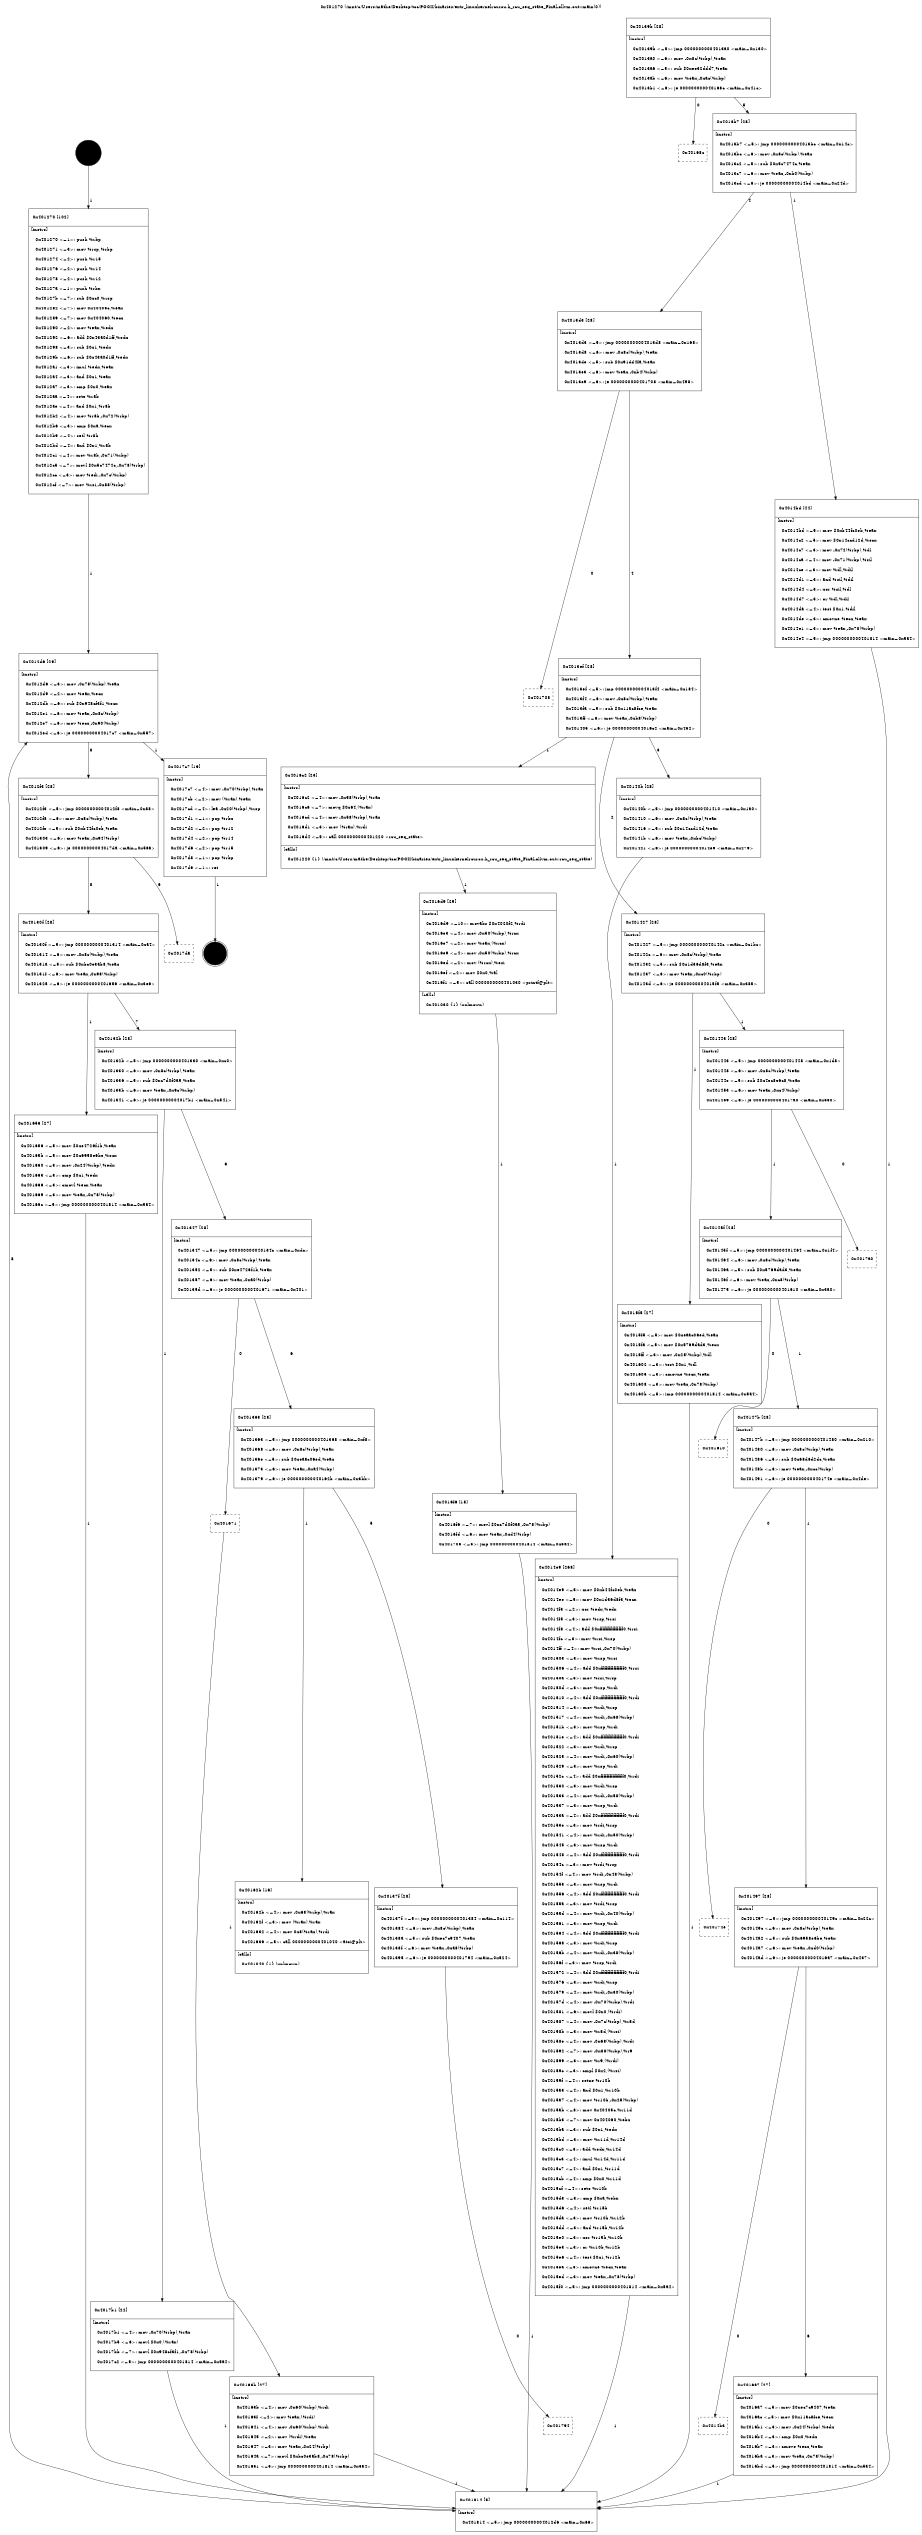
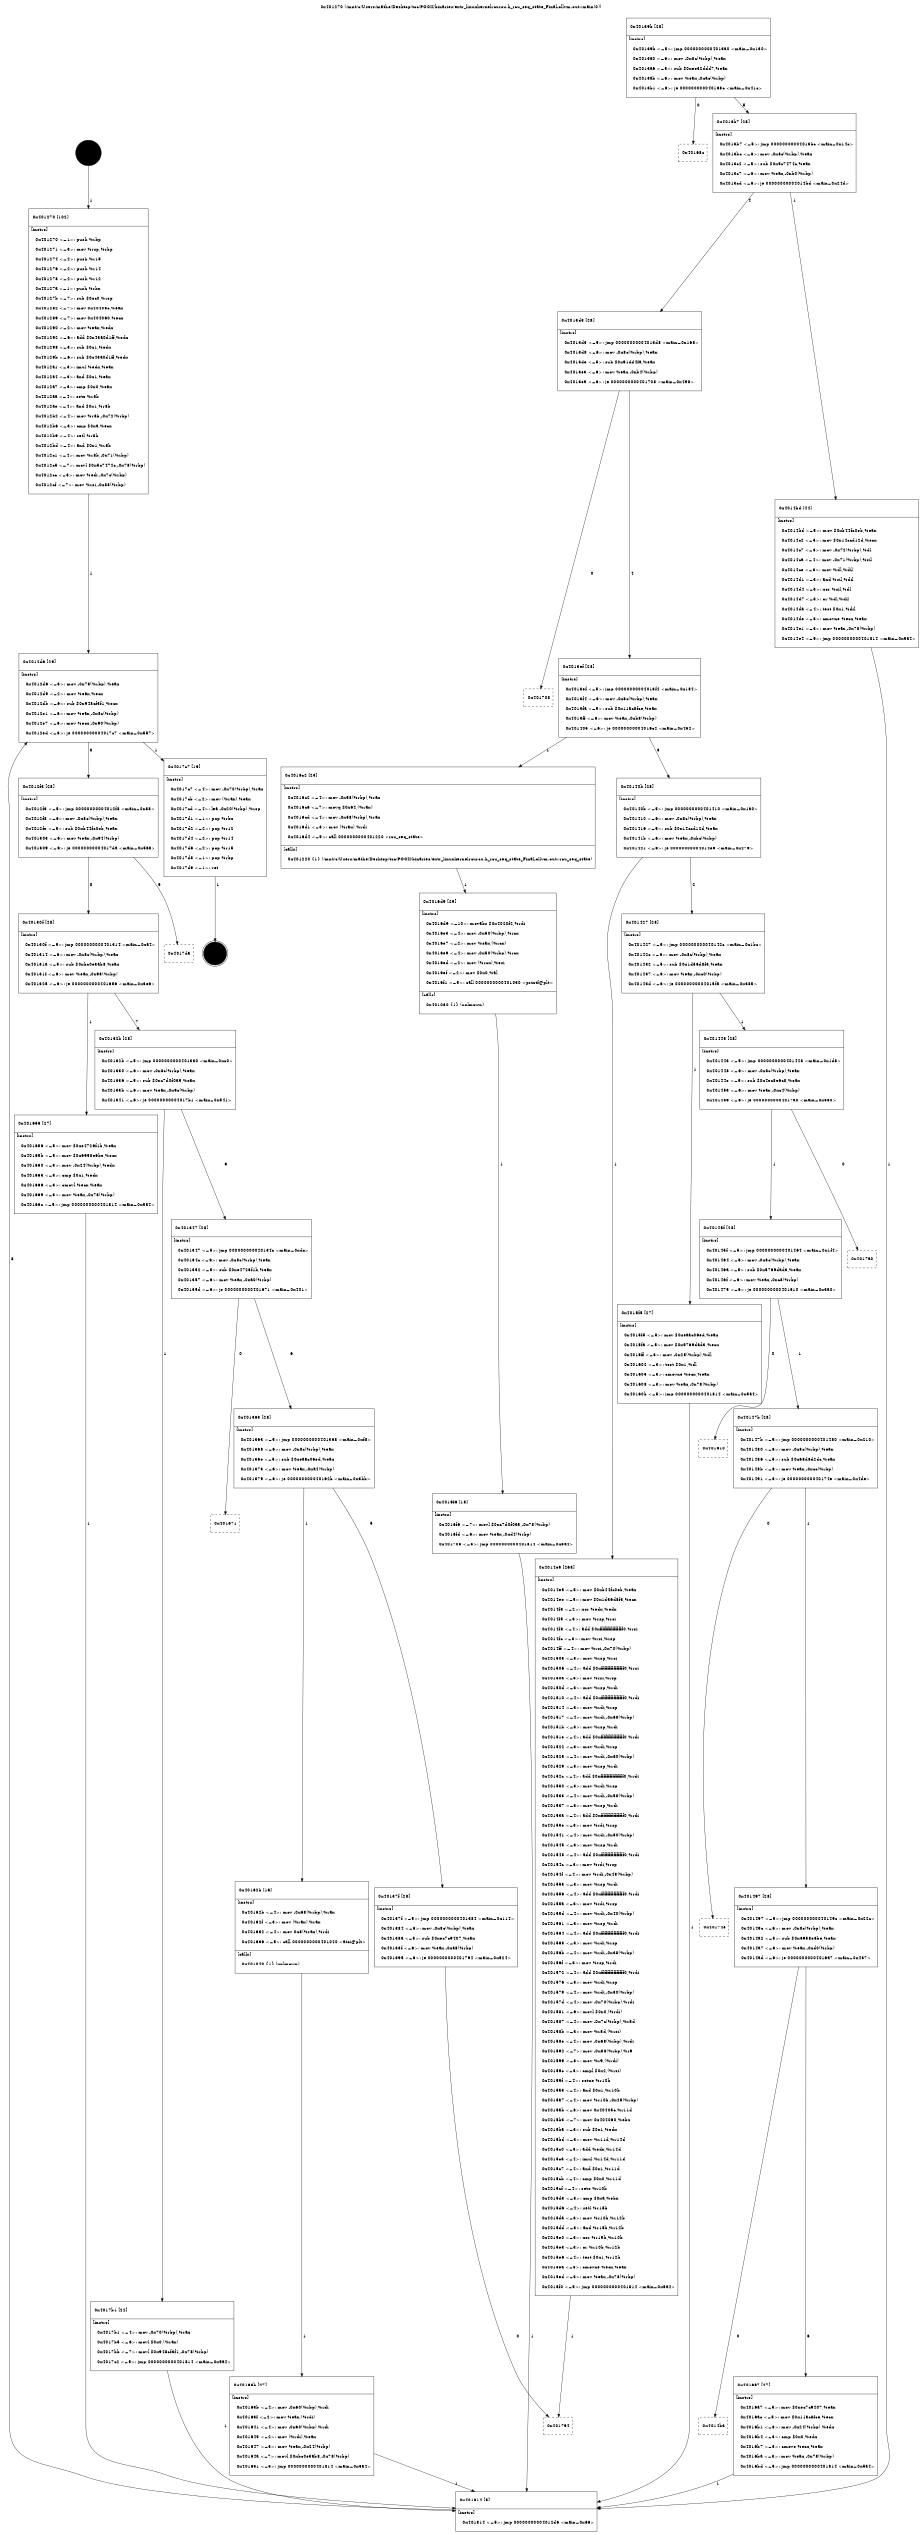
(599, 828) -> (691, 884)
(197, 1962) -> (302, 2173)
(608, 2397) -> (565, 2355)
